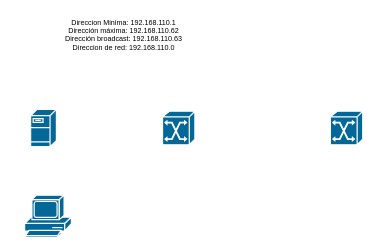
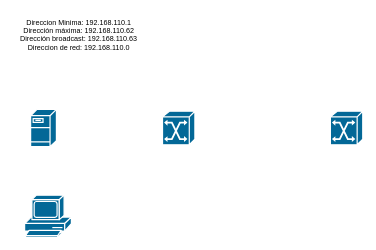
(123, 39) -> (78, 39)
